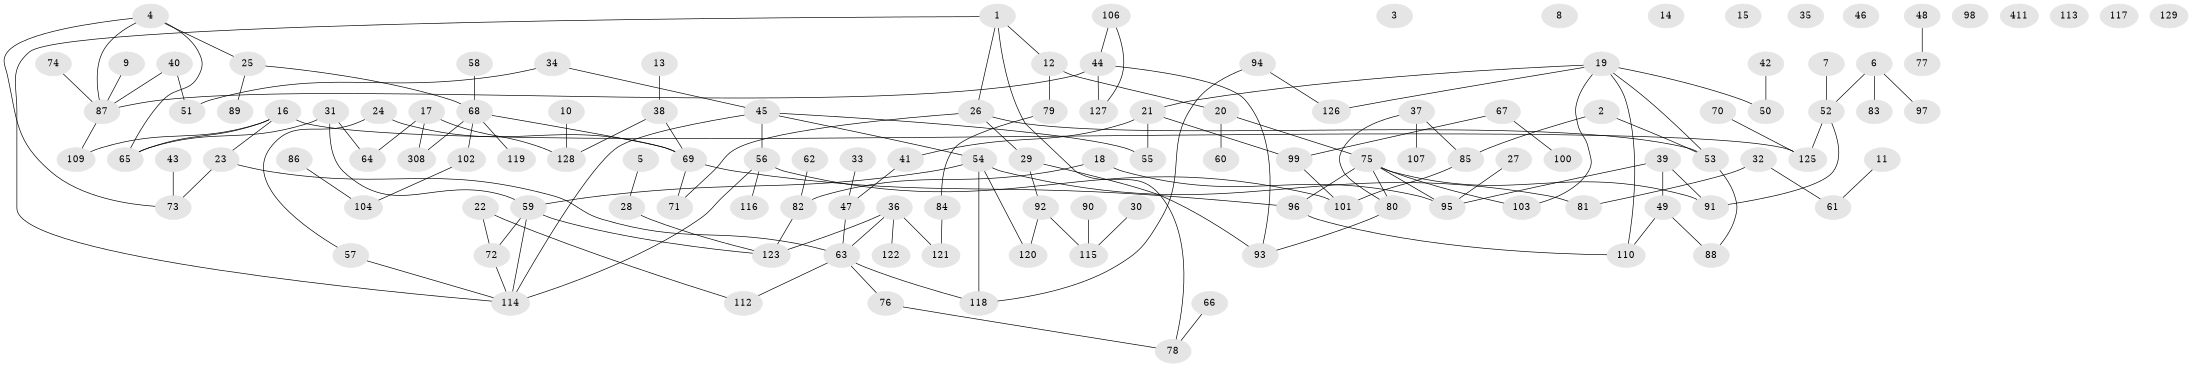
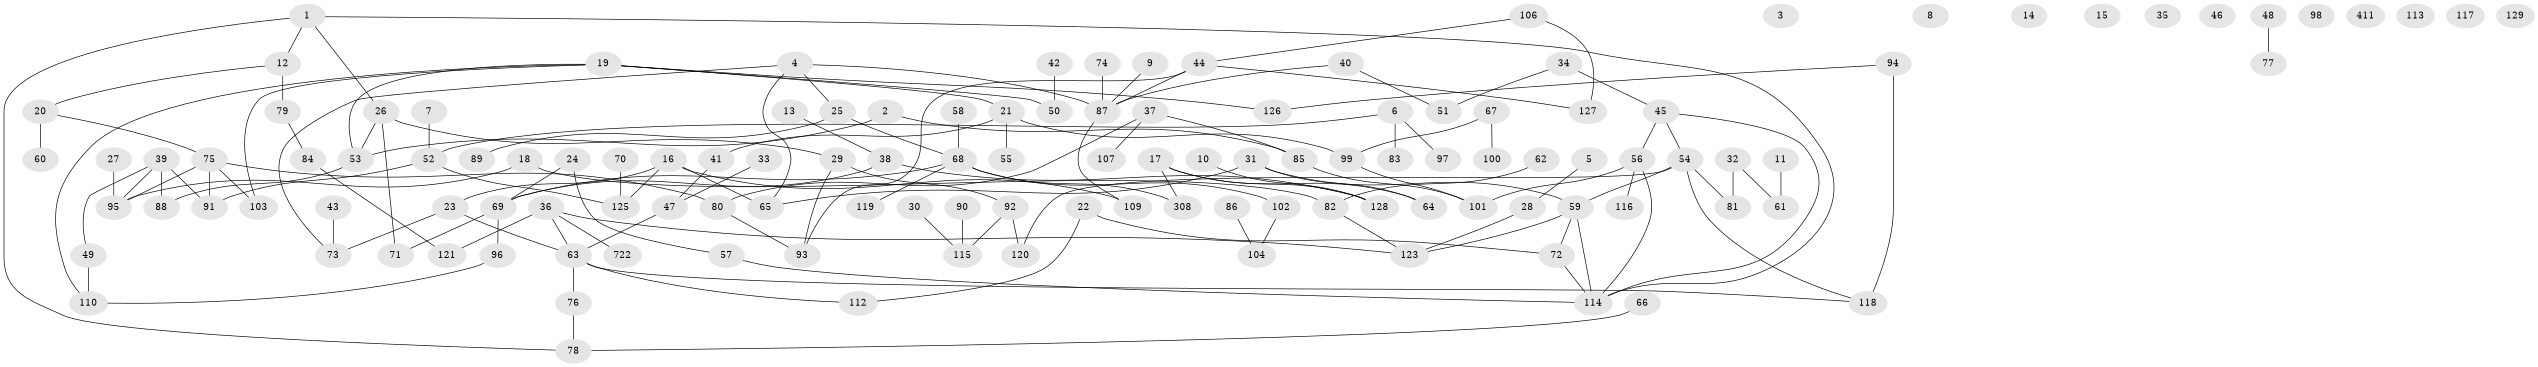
(958, 126) -> none
(1336, 181) -> none
(1687, 232) -> (162, 179)
(891, 255) -> (623, 255)
